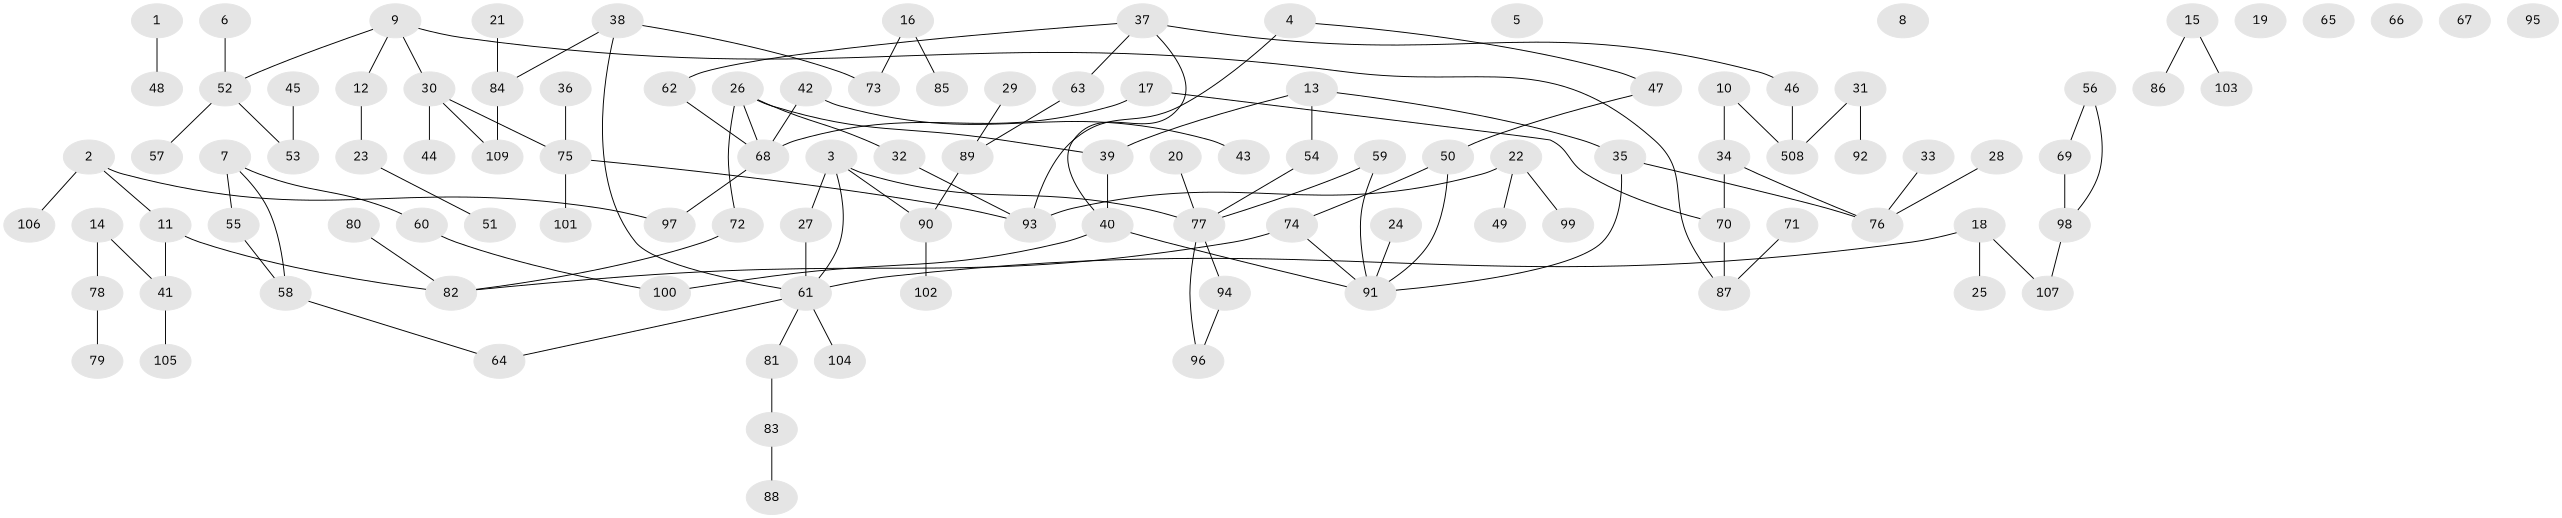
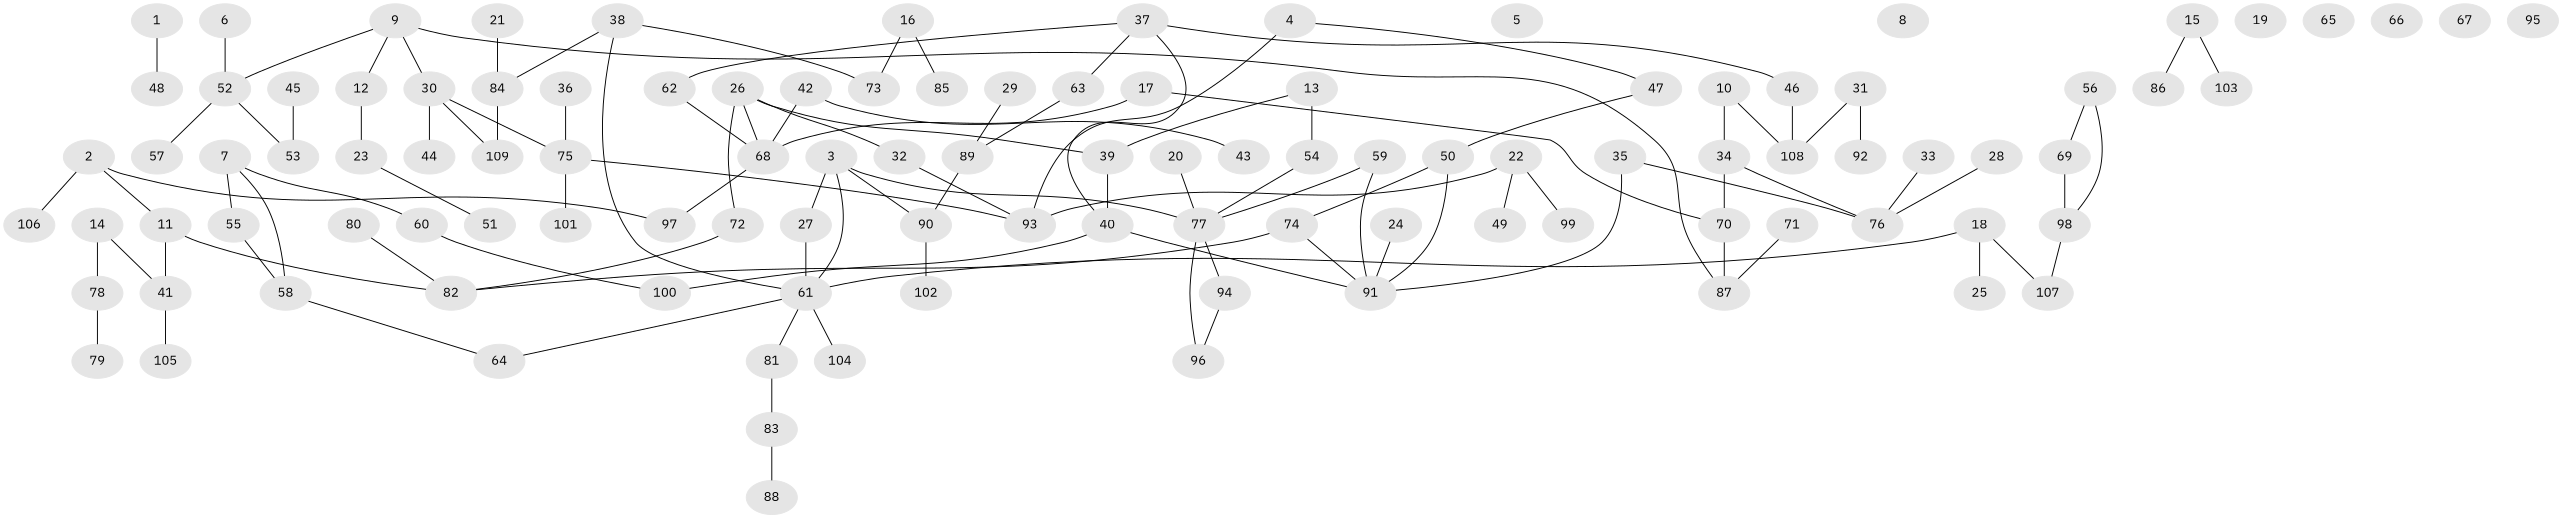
(1470, 114) -> none
(1792, 157) -> (1792, 157)
